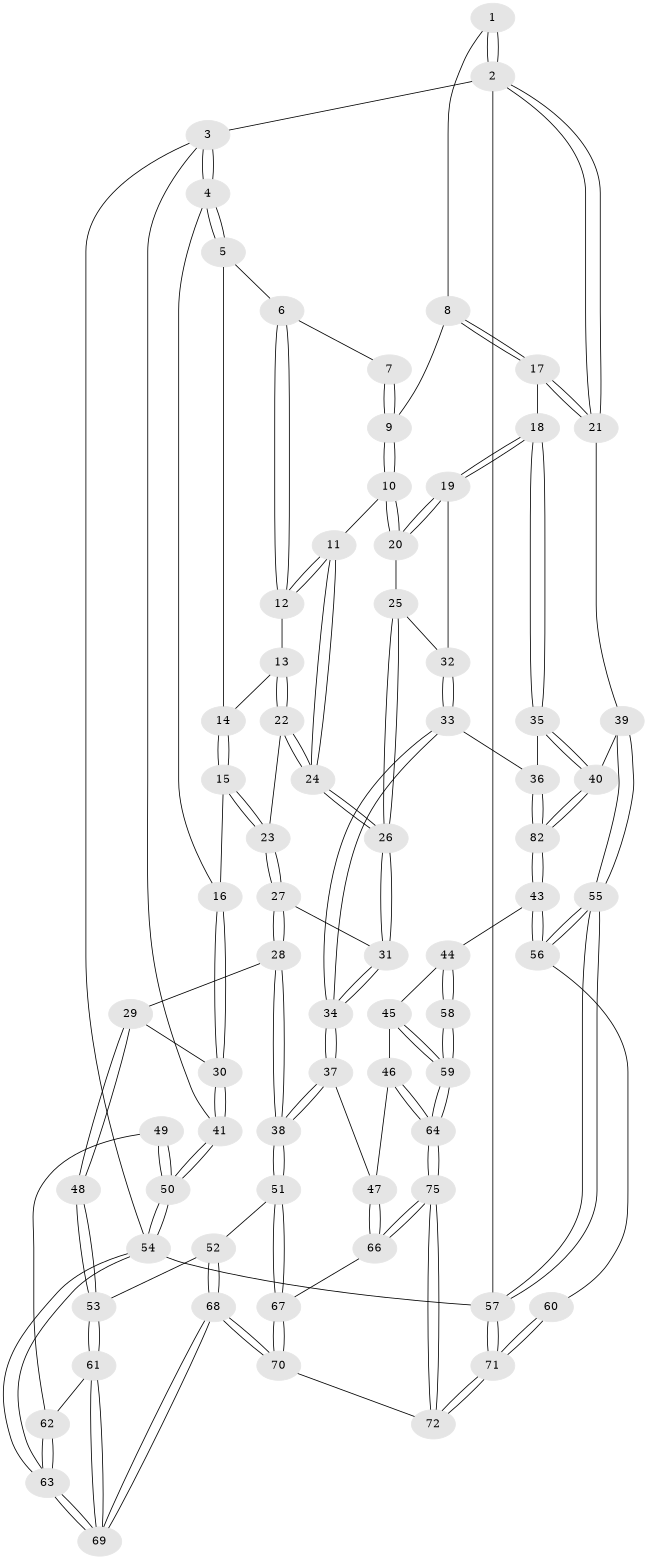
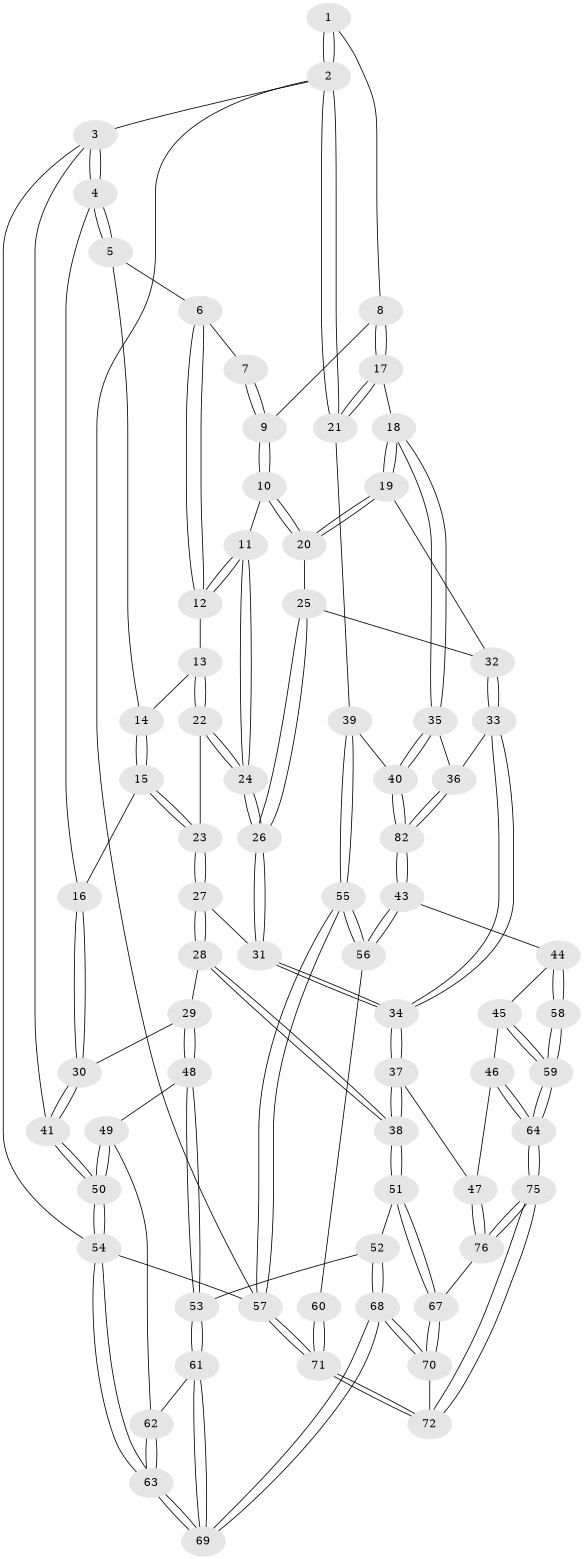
none -> (148, 1102)
(375, 1249) -> (482, 1249)
